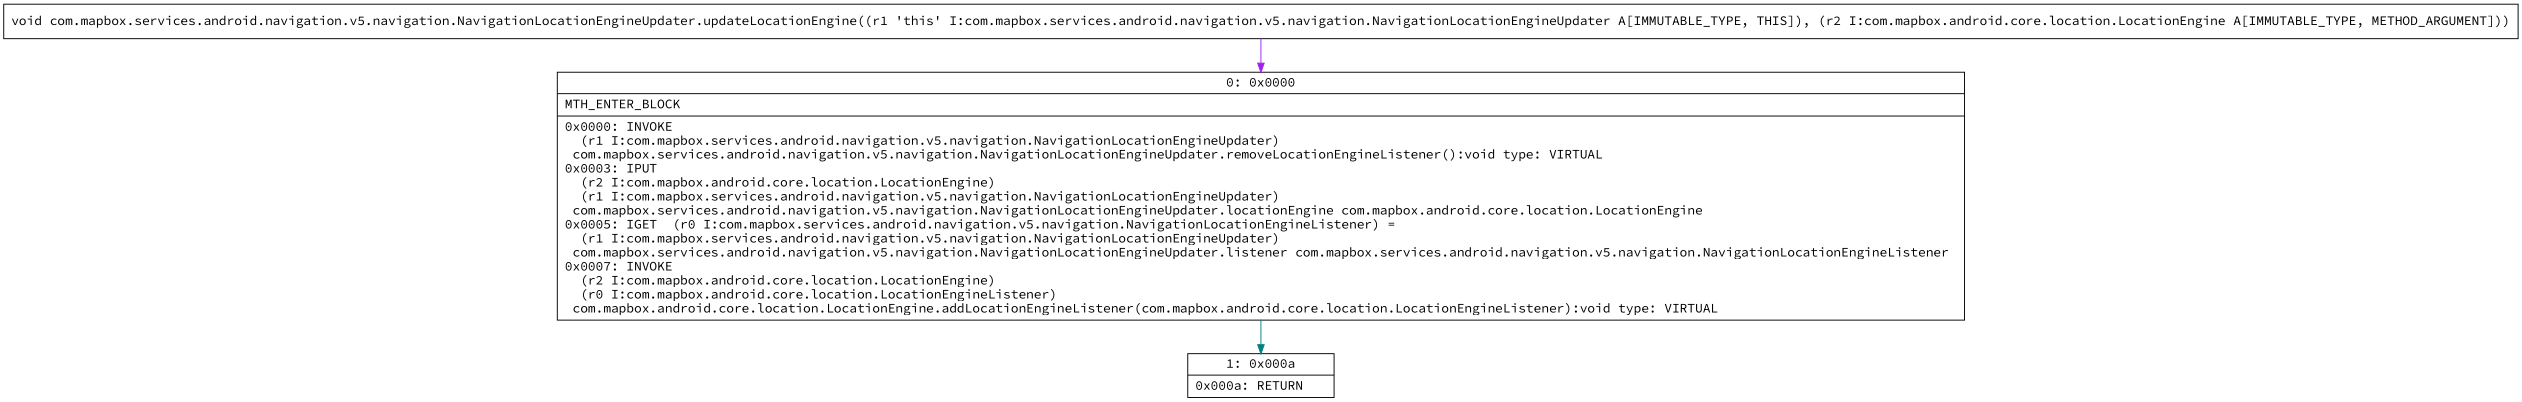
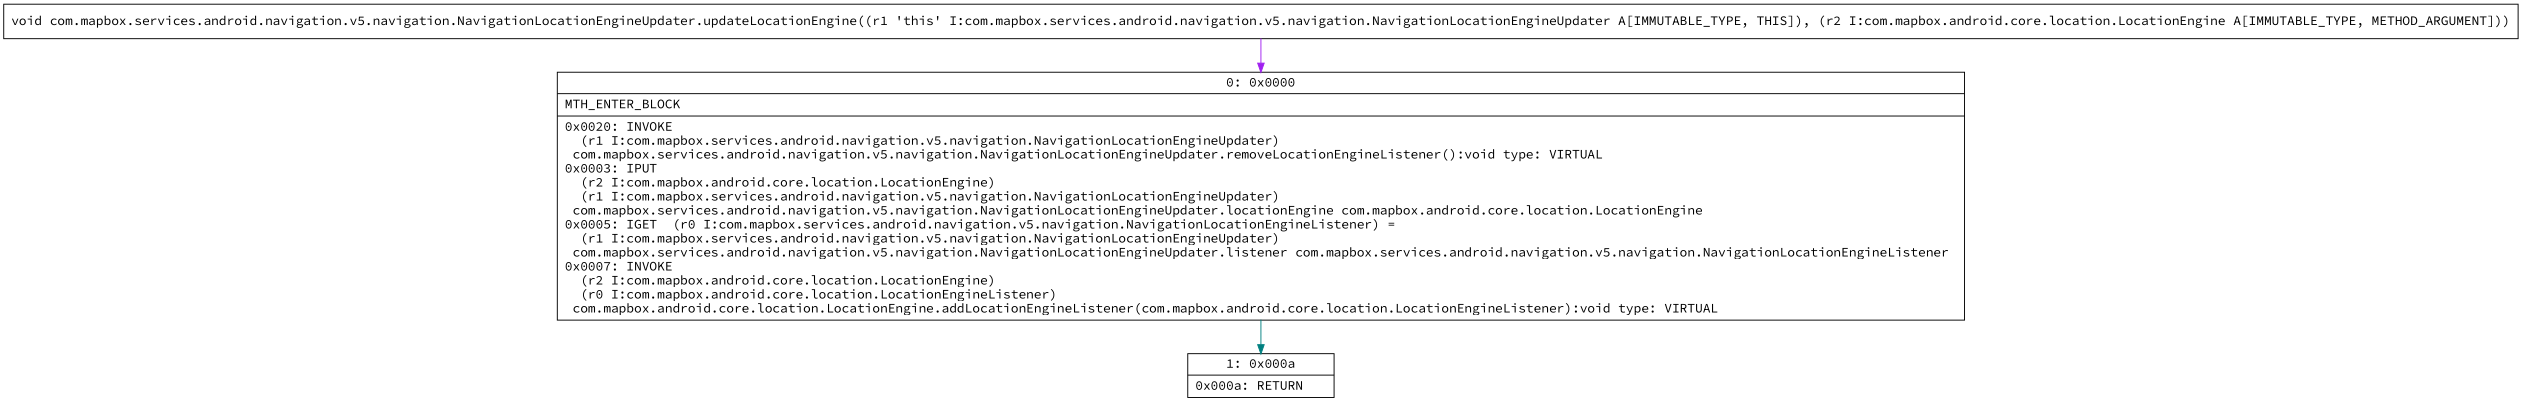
(627, 127) -> (627, 127)
